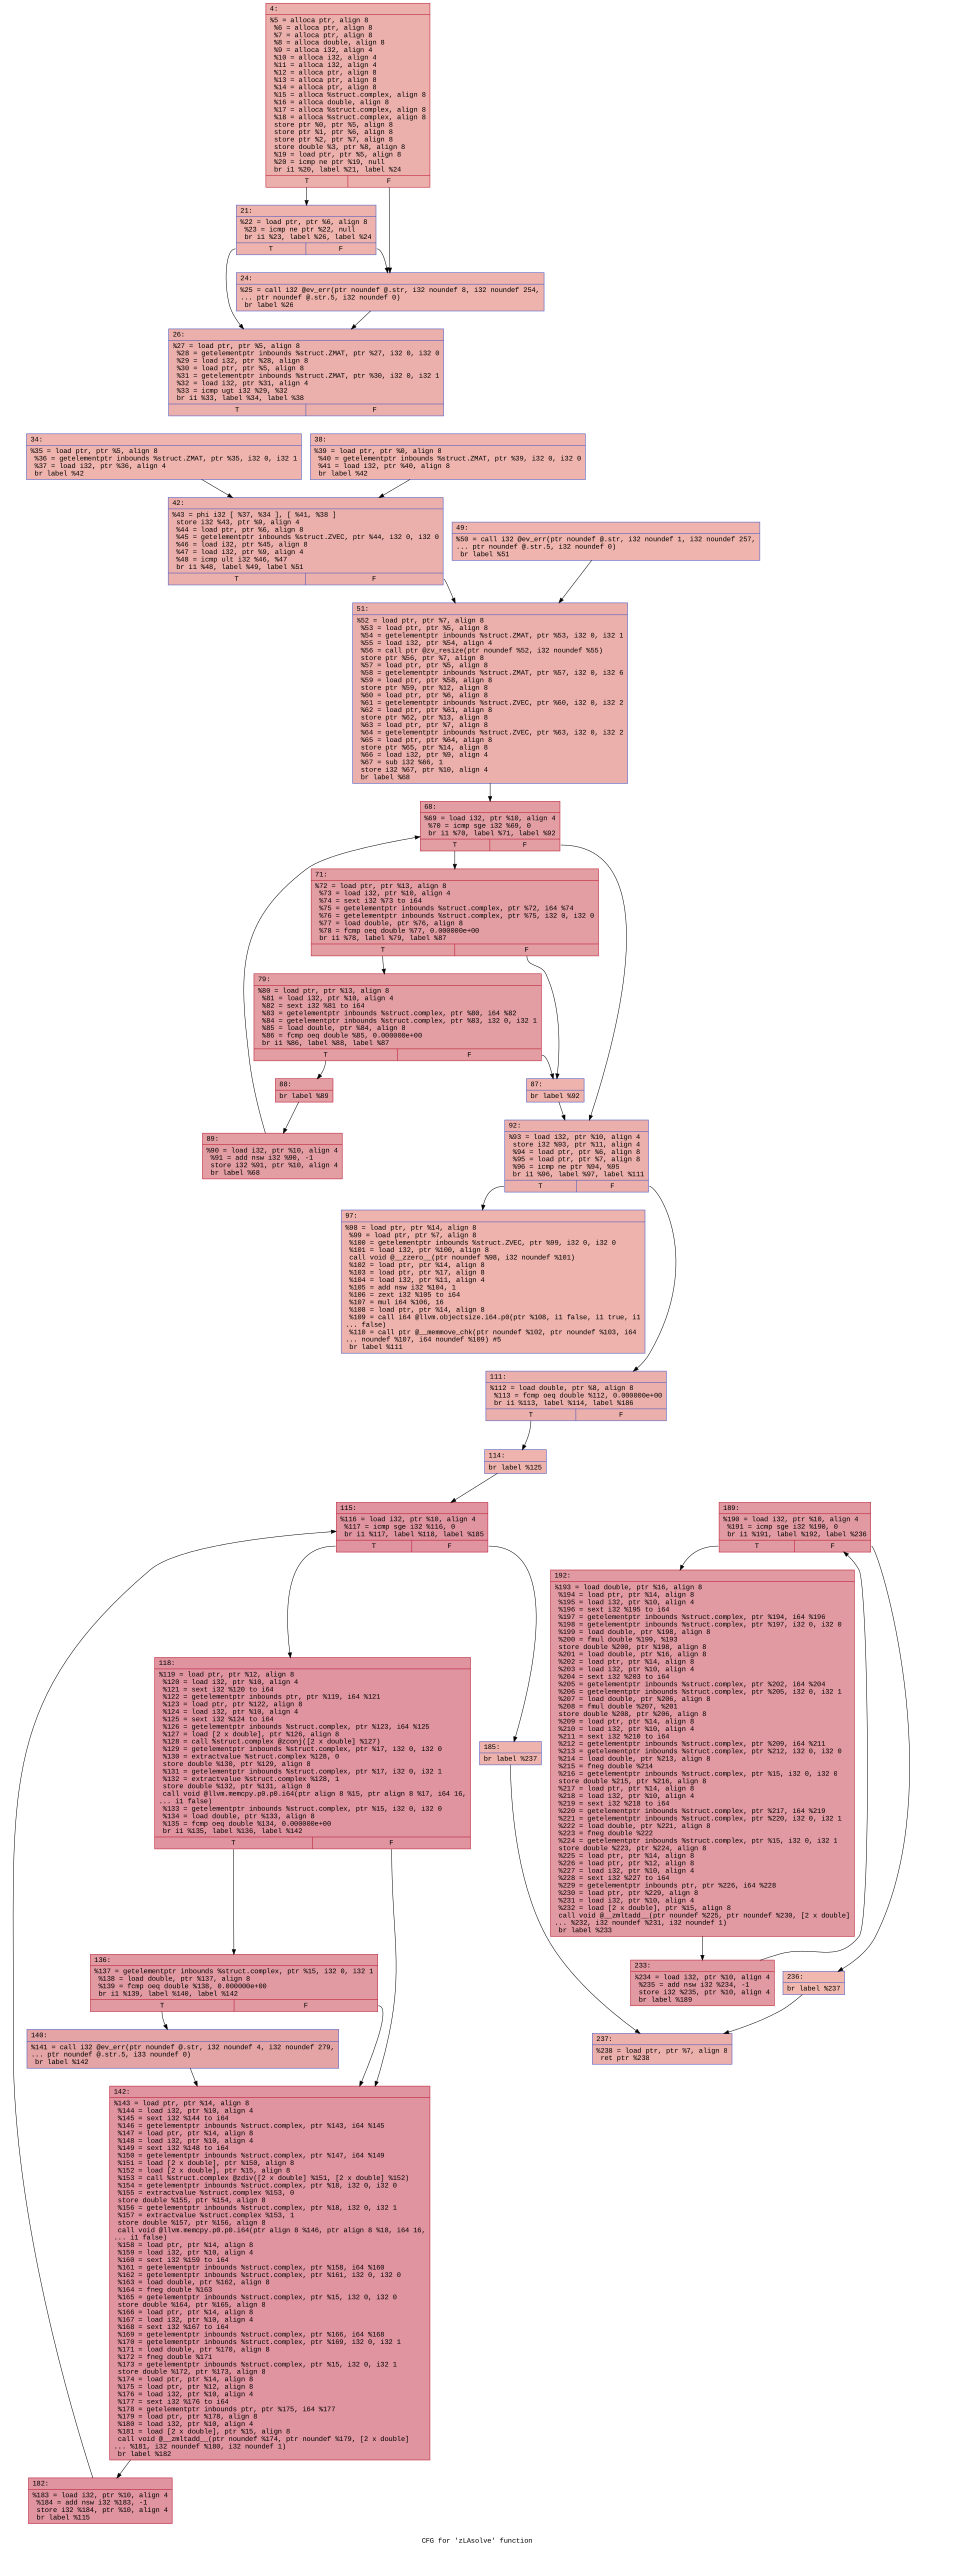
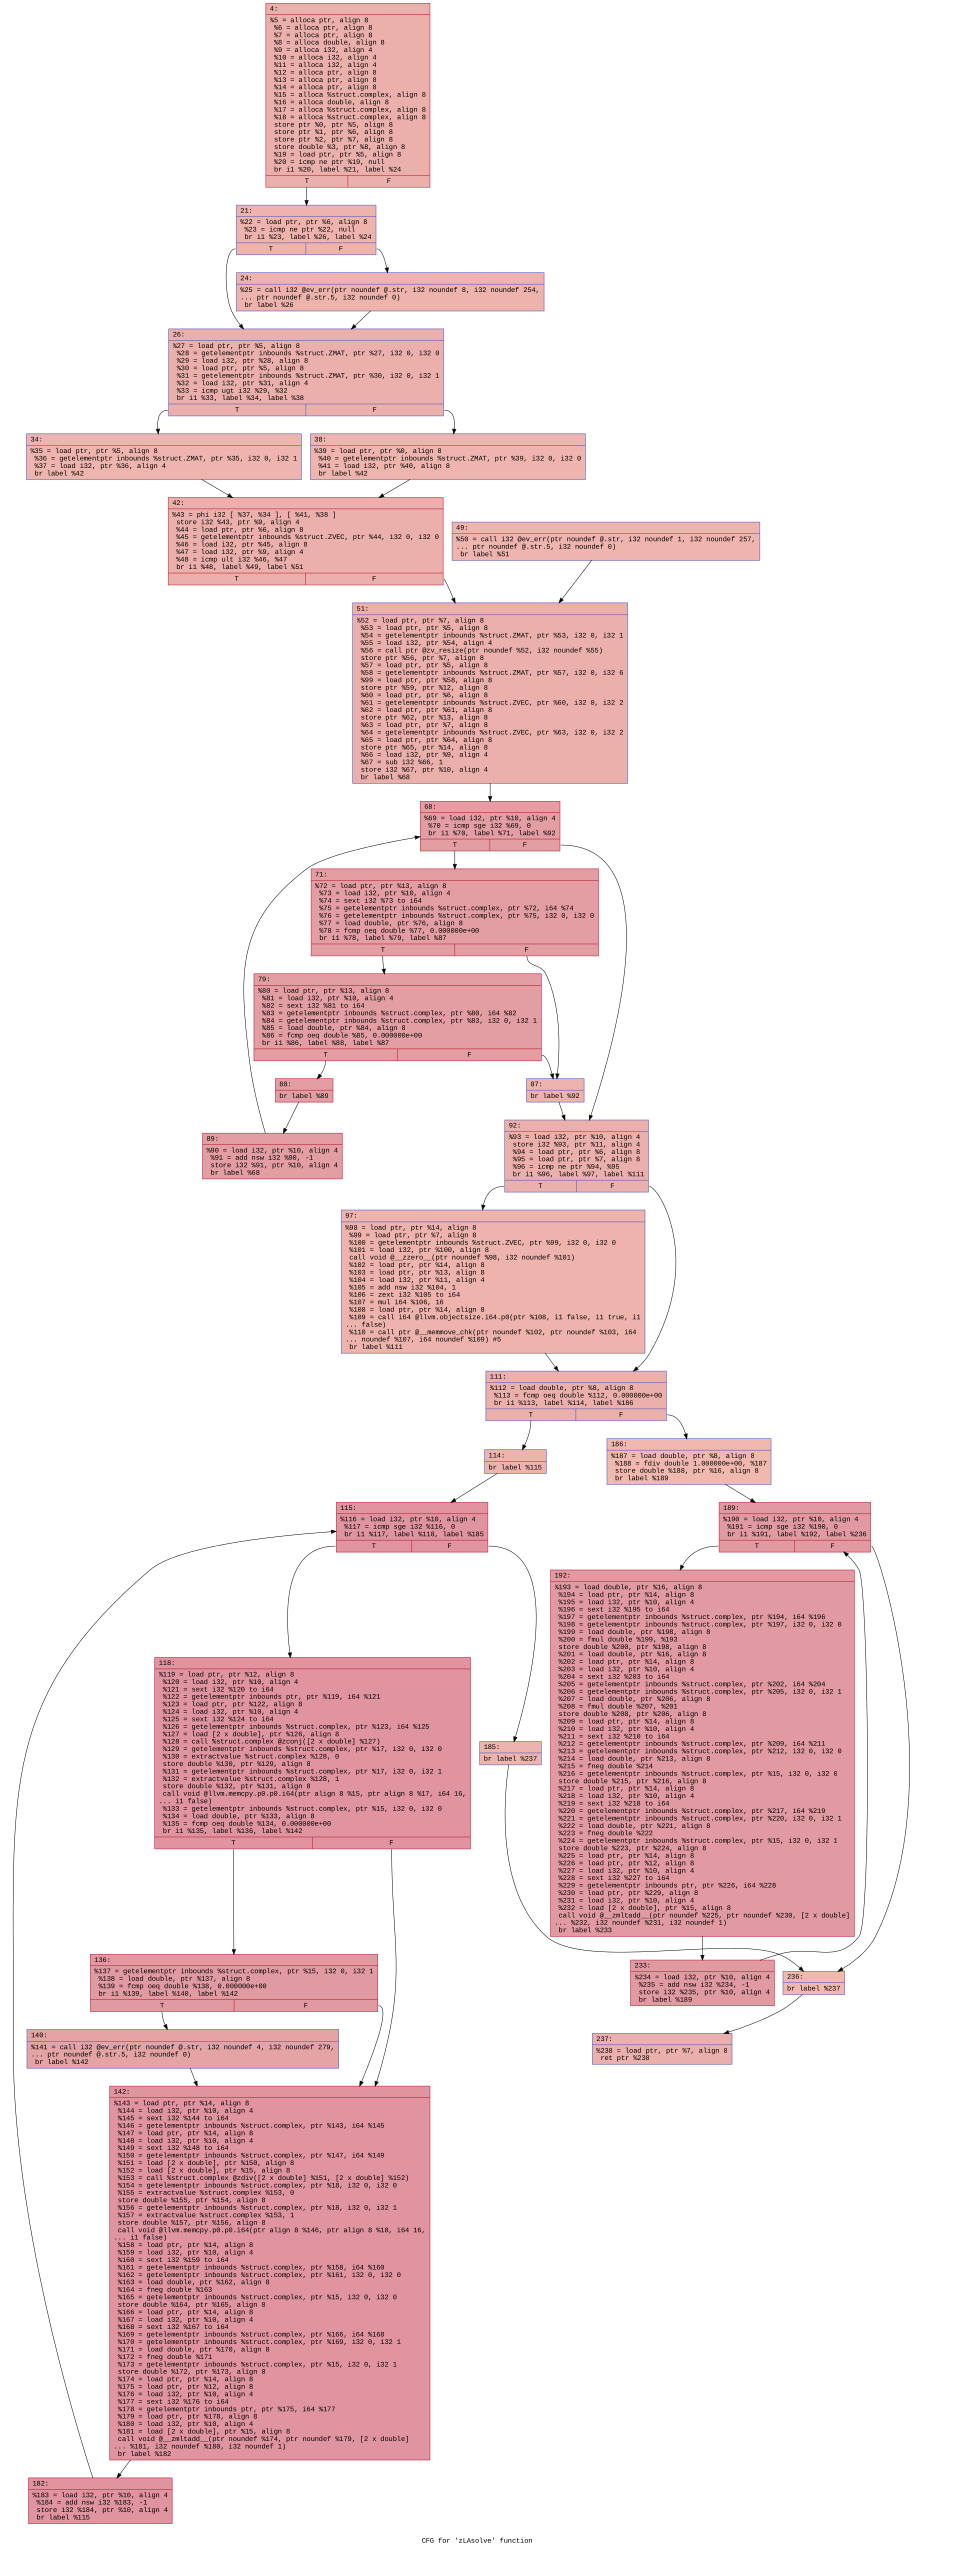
(389, 228) -> none
none -> (159, 417)
none -> (453, 417)
(306, 541) -> (306, 541)
(424, 680) -> (424, 680)
(415, 1272) -> (415, 1272)
none -> (550, 1360)
none -> (689, 1462)
(515, 1467) -> (515, 1467)
(537, 1916) -> (583, 1949)
(111, 2055) -> (111, 2055)
